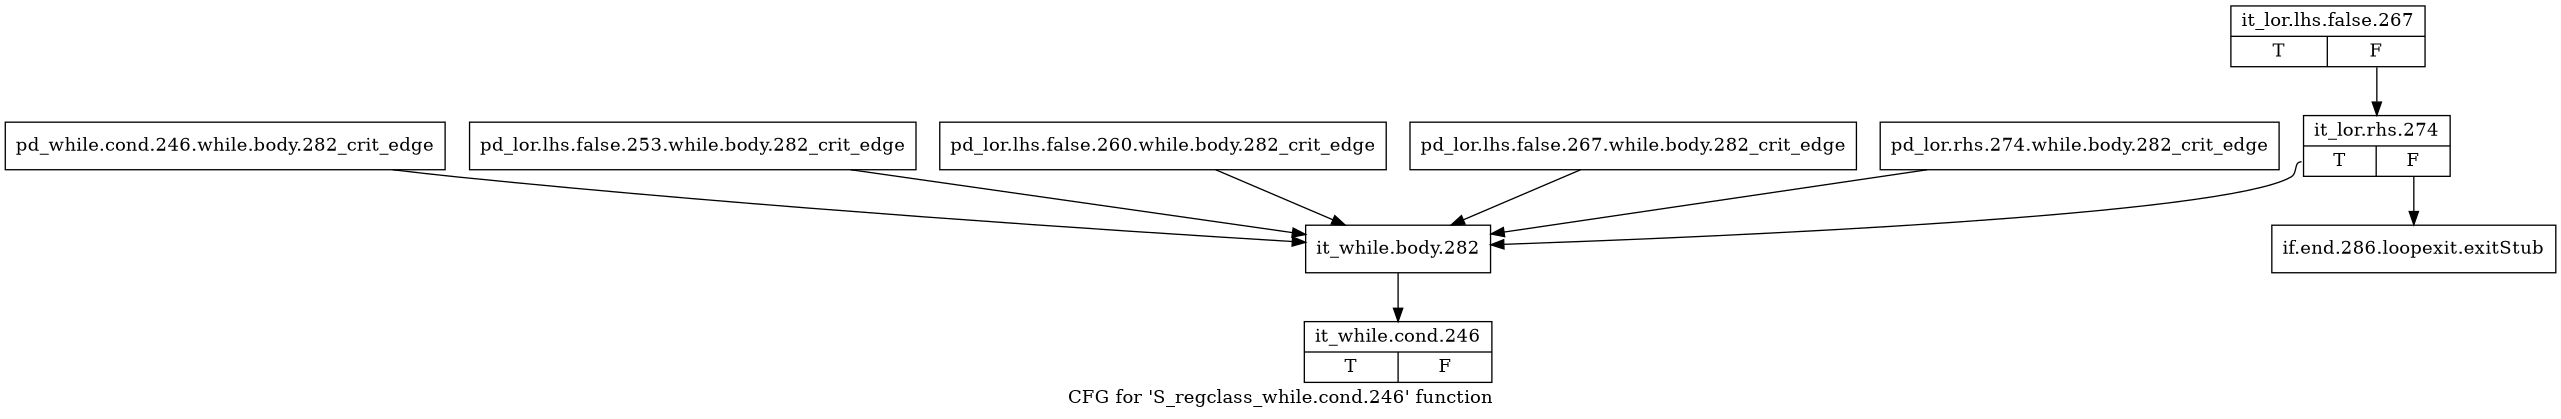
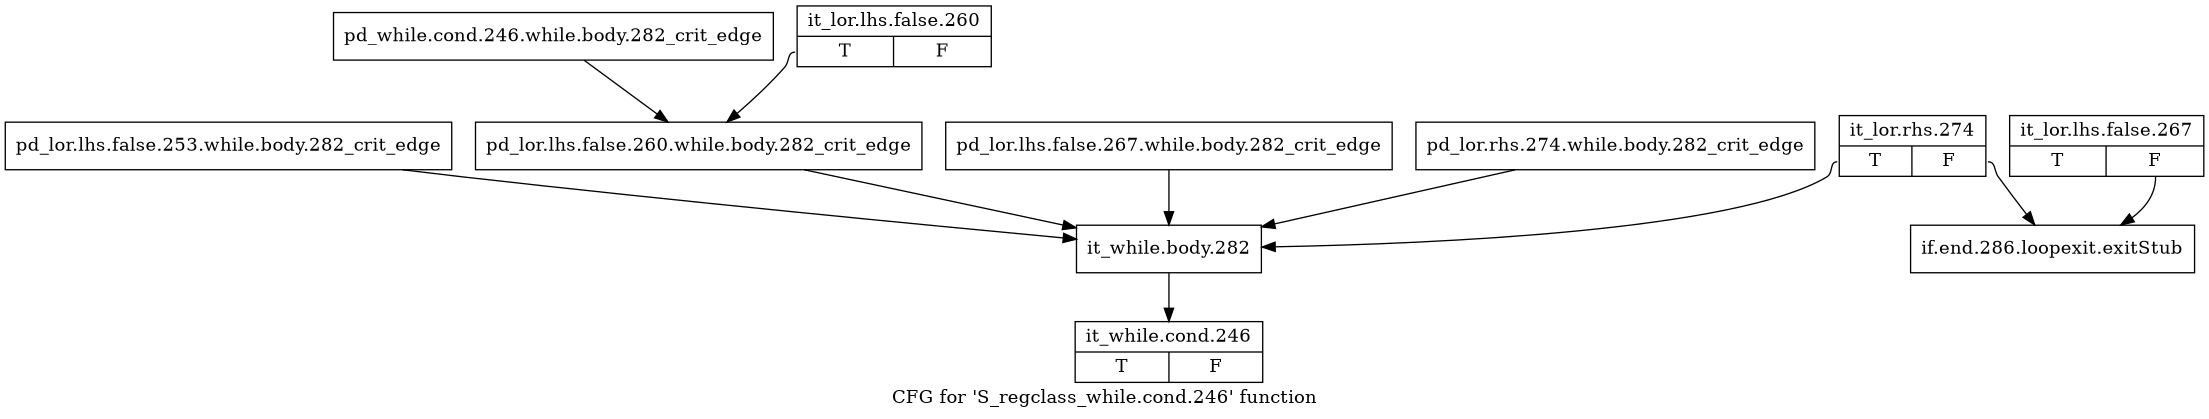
none -> (894, 36)
(2377, 85) -> (2149, 200)
(842, 211) -> (621, 87)
